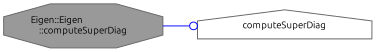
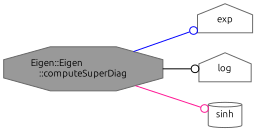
(285, 26) -> (225, 20)
none -> (225, 69)
none -> (225, 115)
